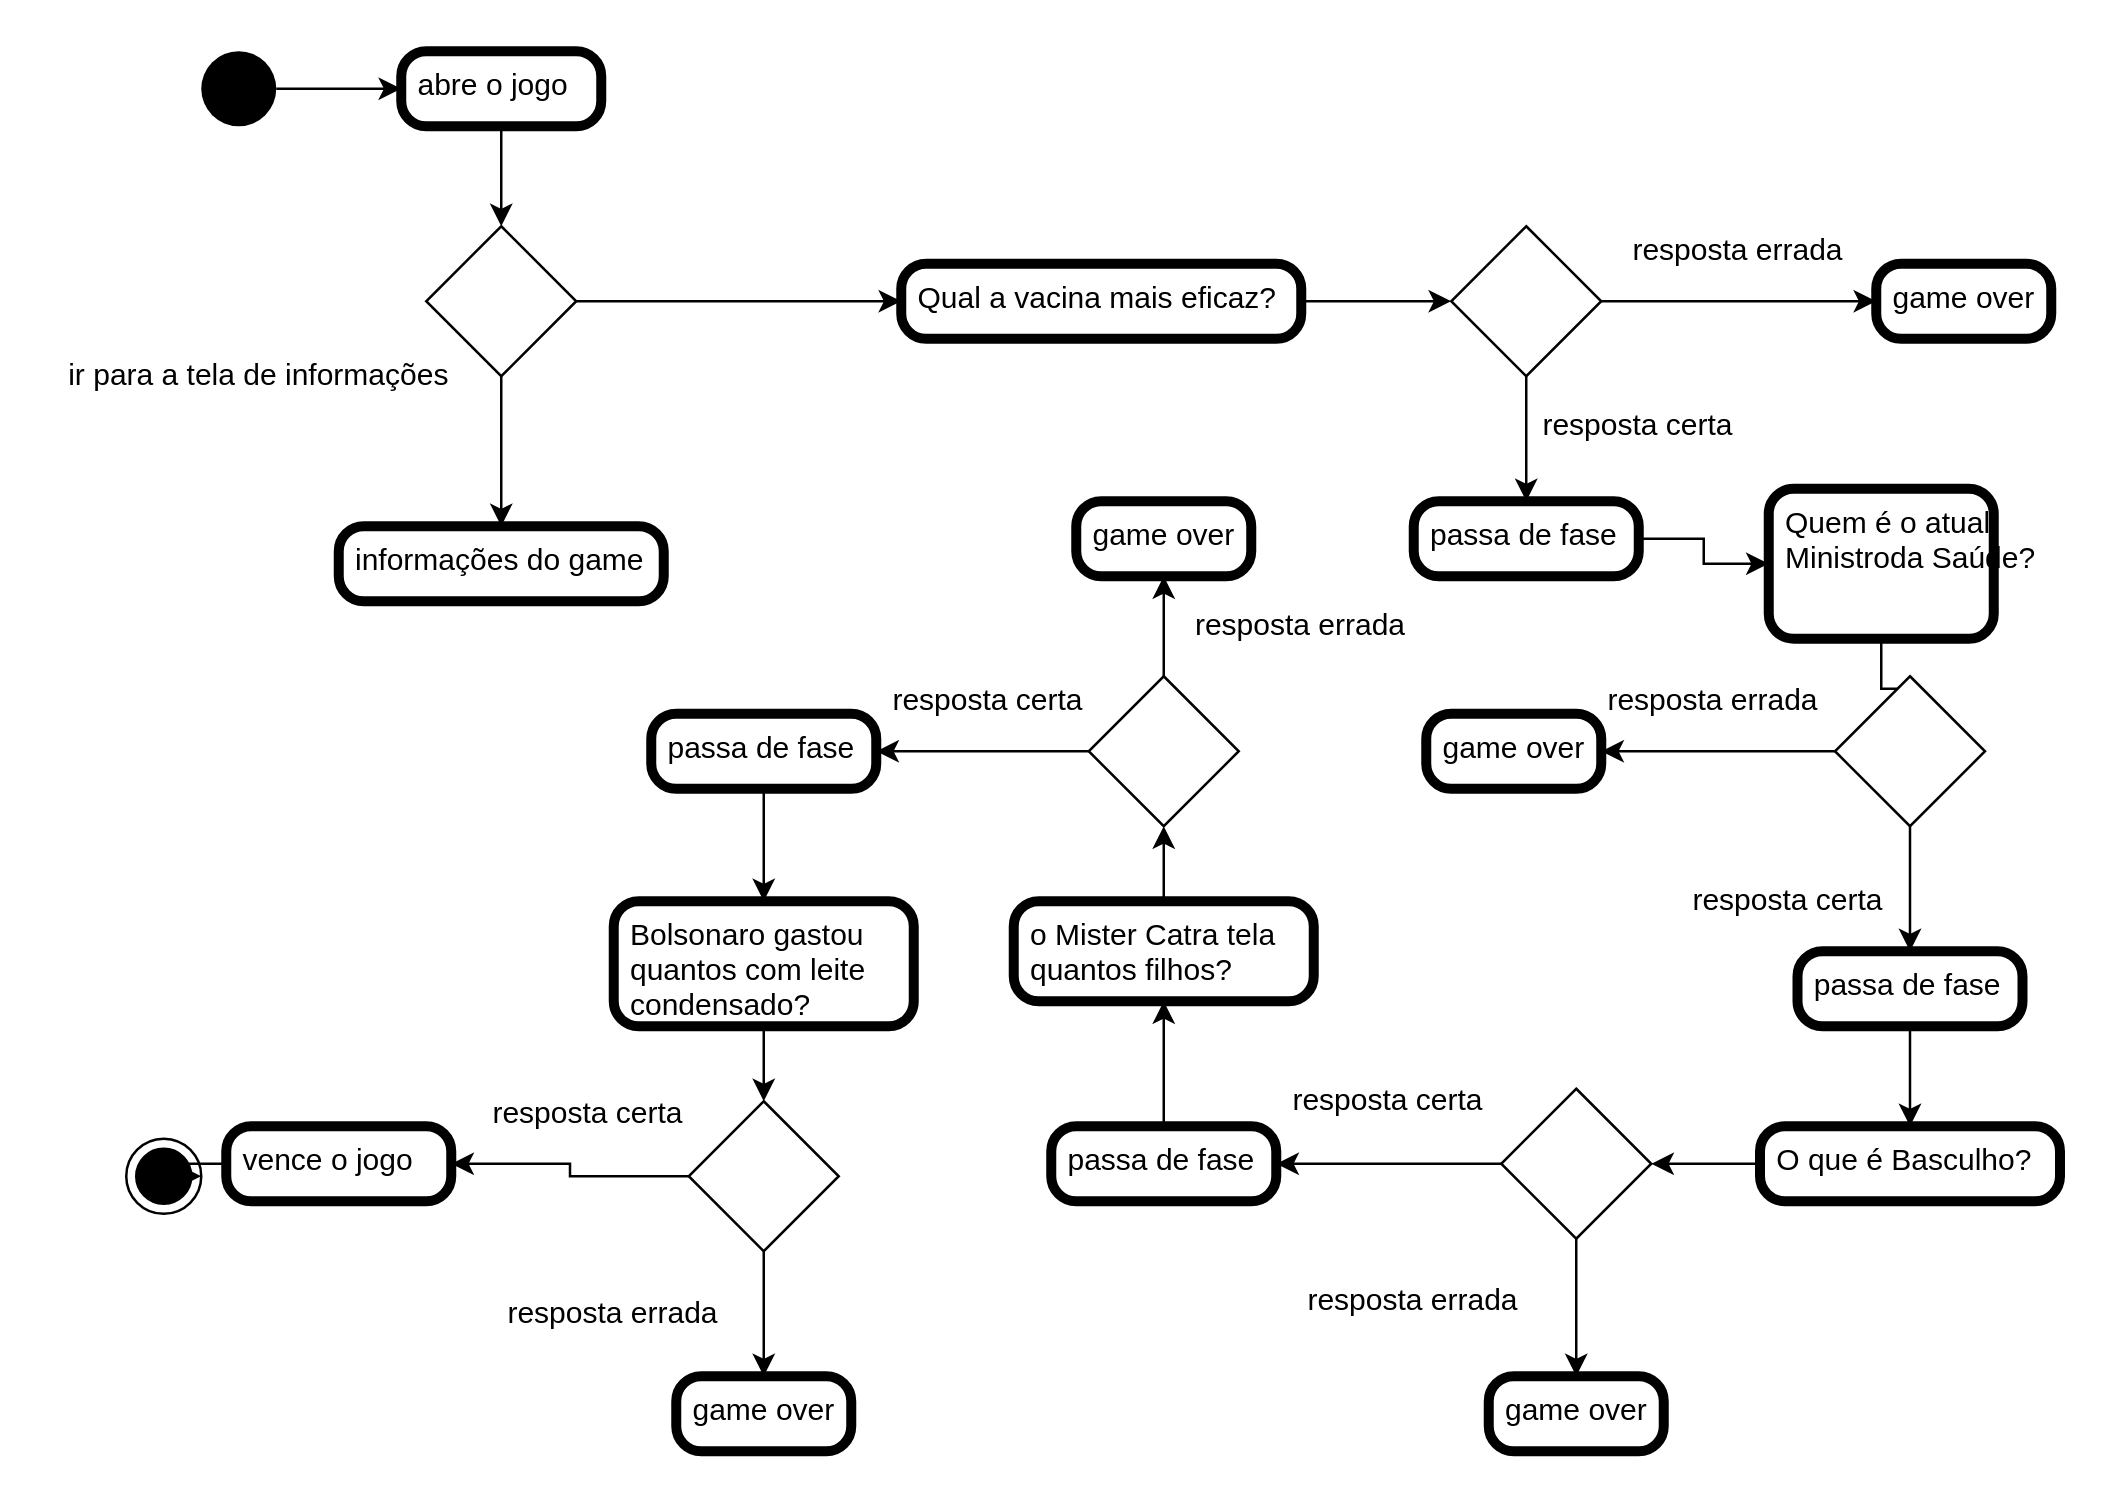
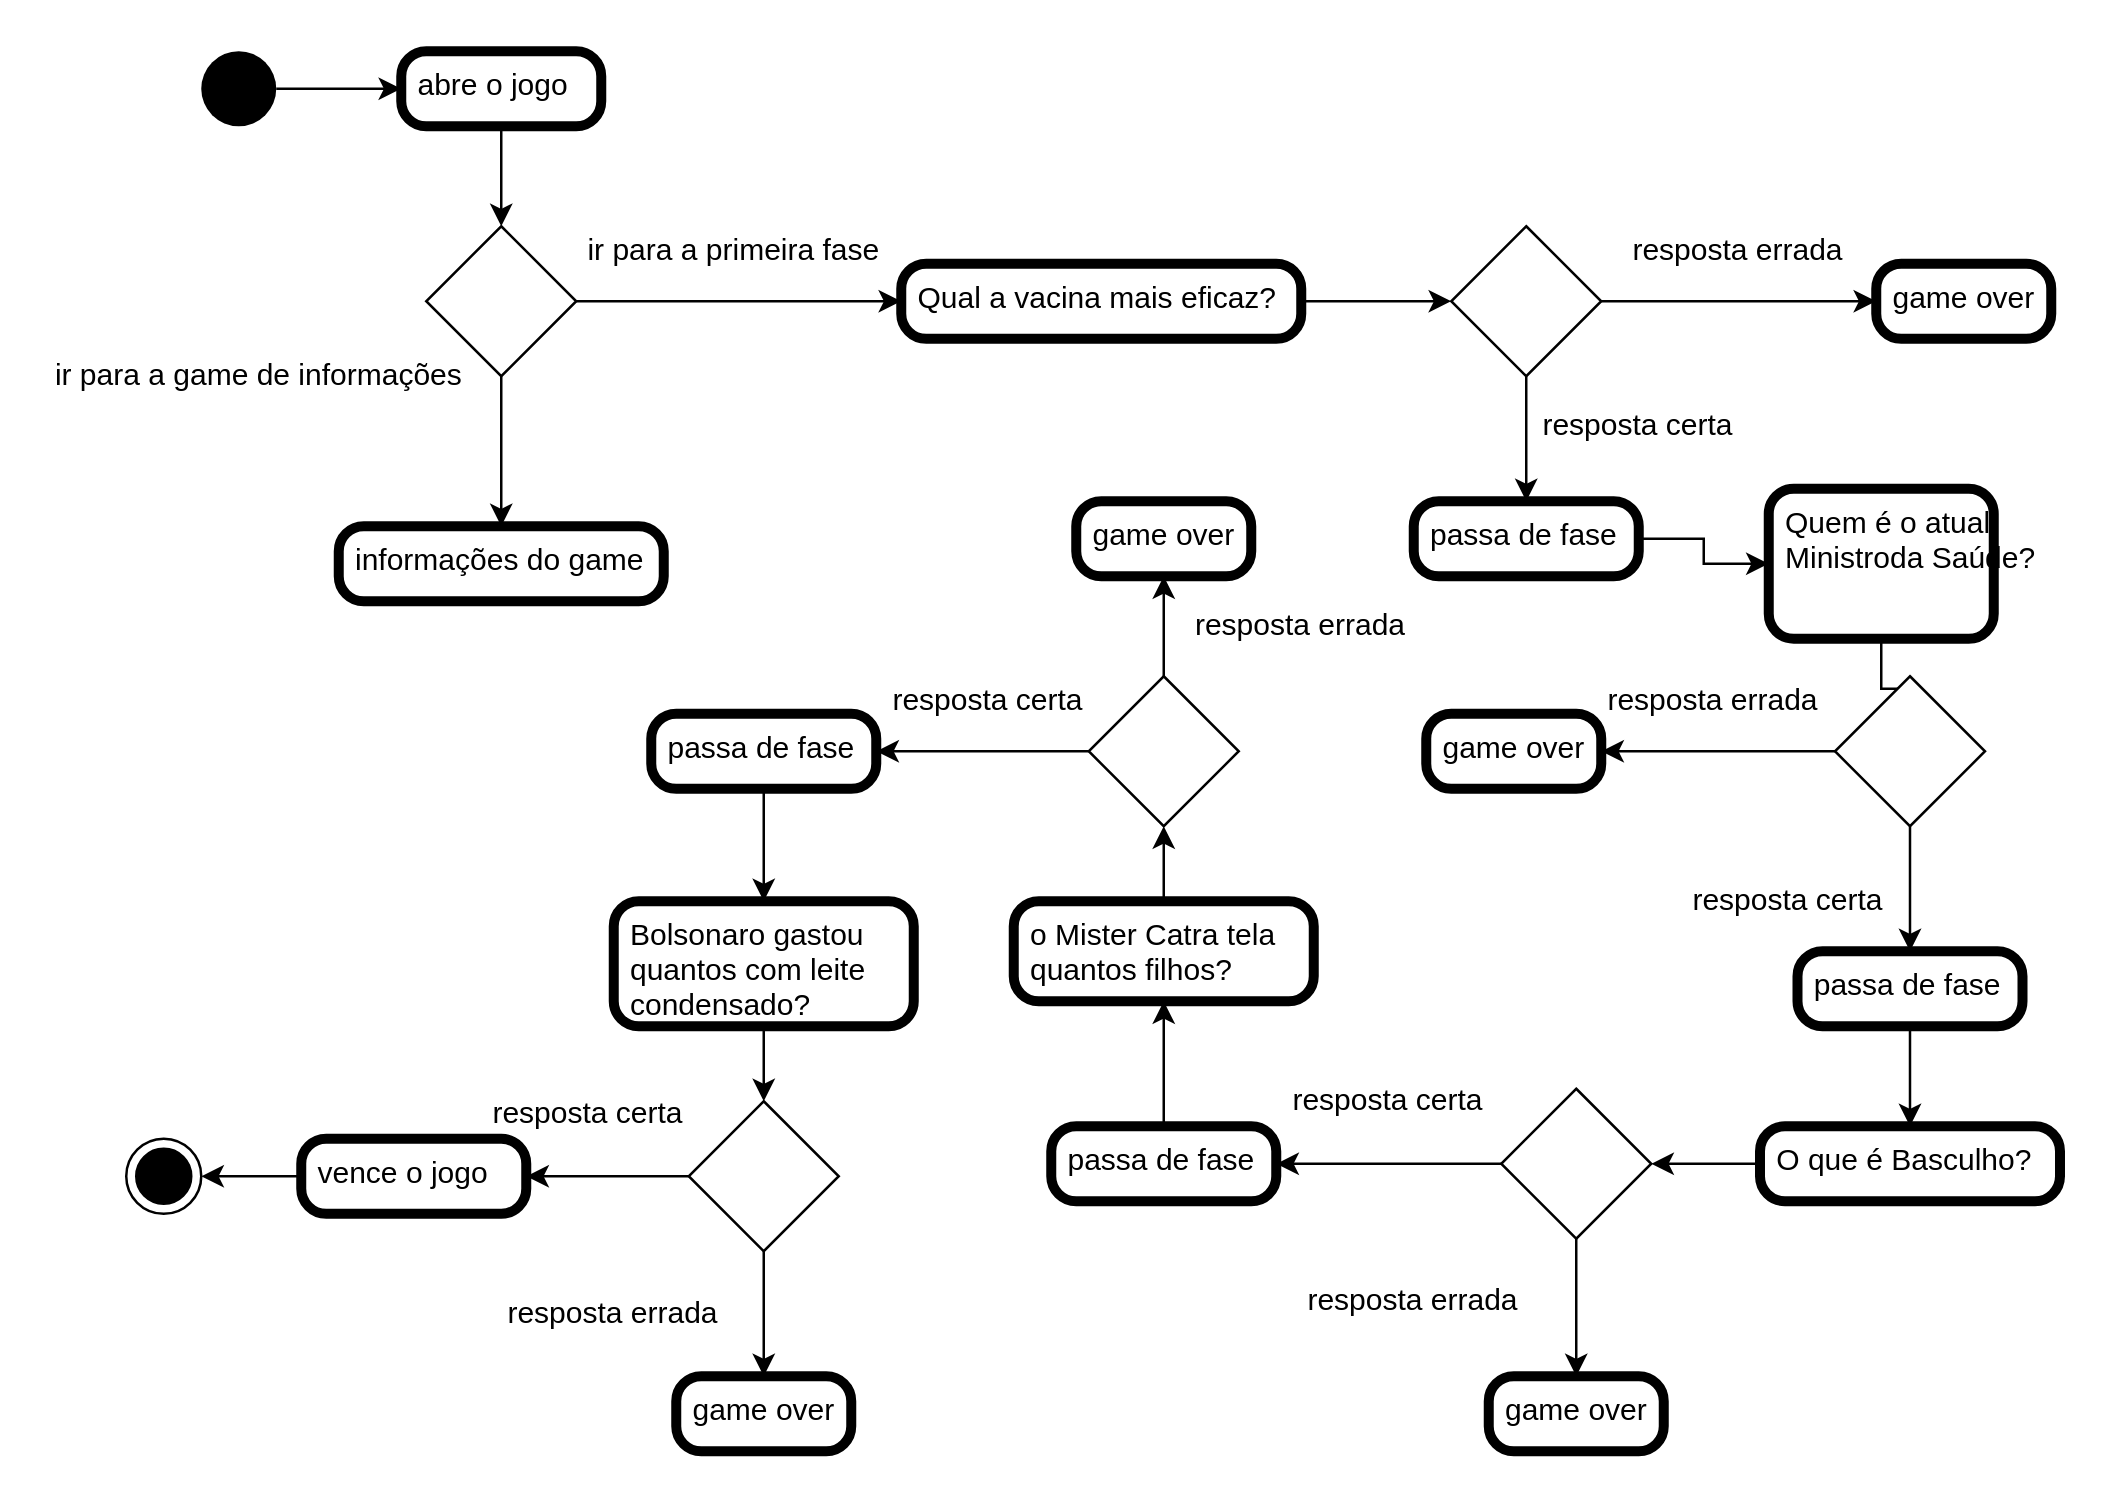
none -> (739, 251)
(264, 376) -> (264, 376)
(339, 1164) -> (414, 1176)
